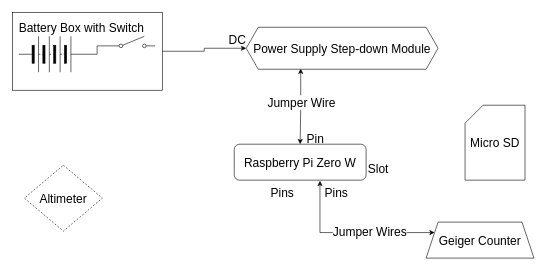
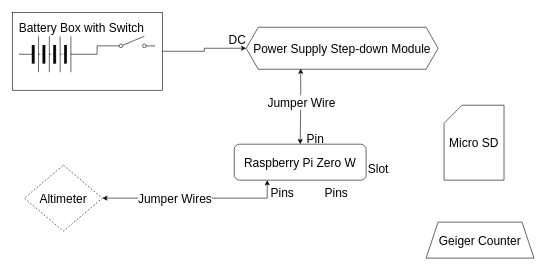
(495, 143) -> (474, 143)
none -> (176, 198)
(375, 233) -> none
